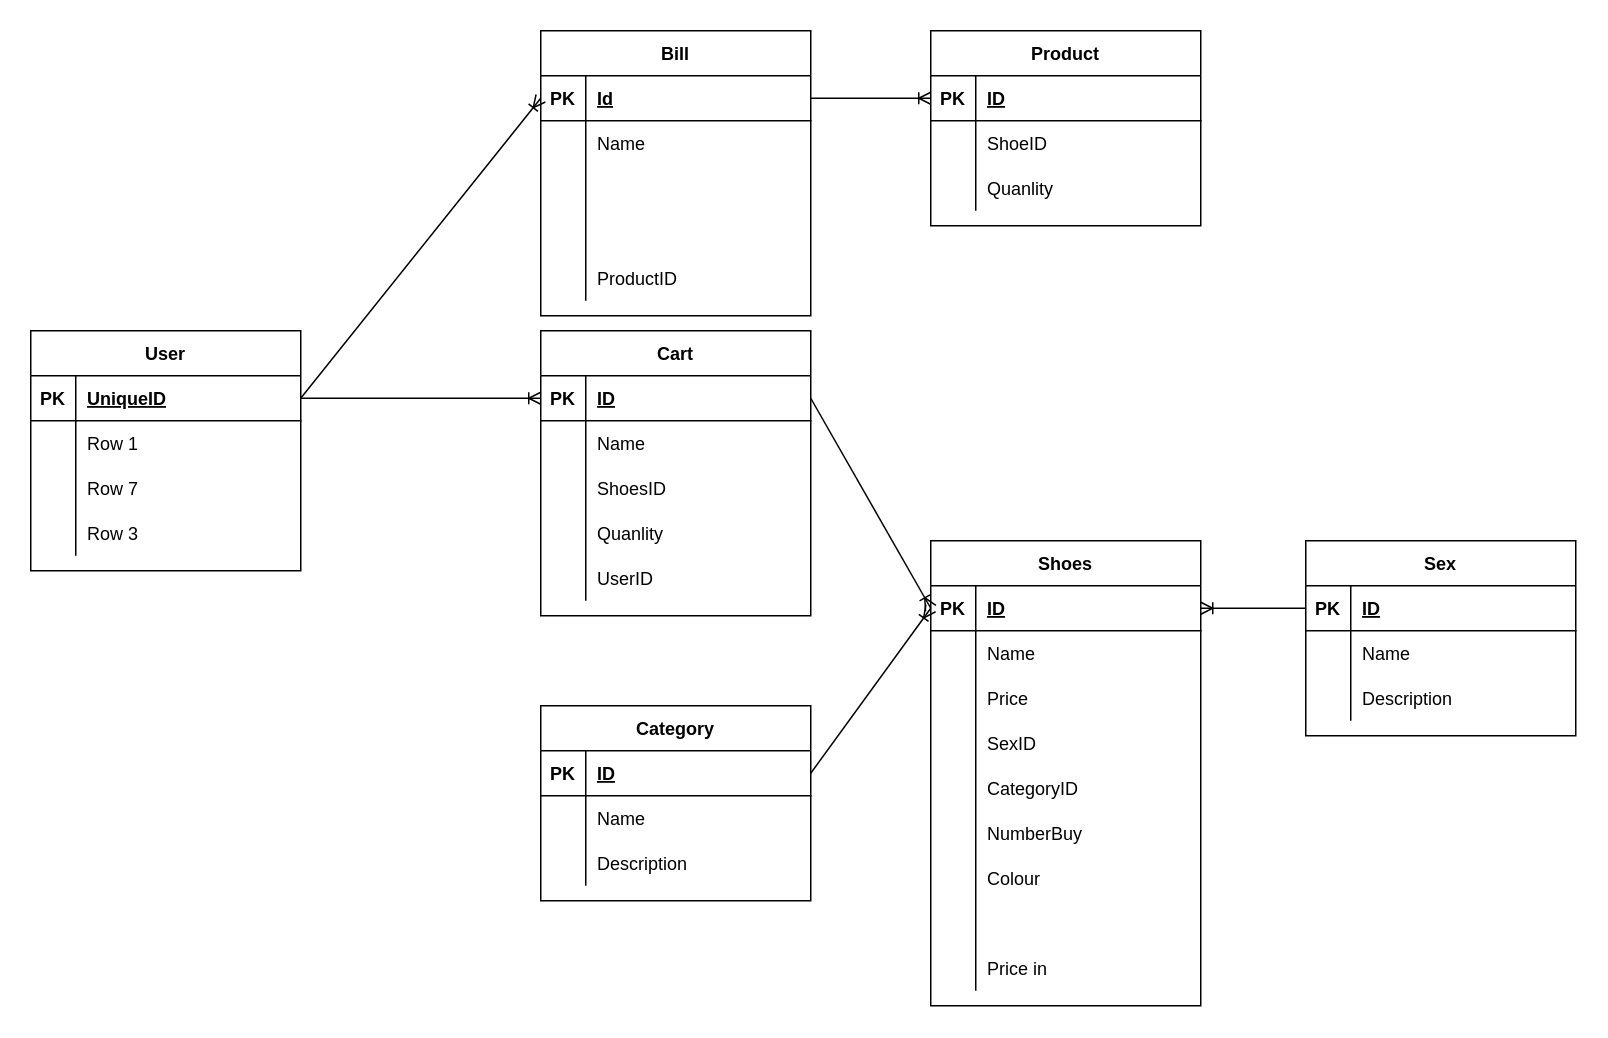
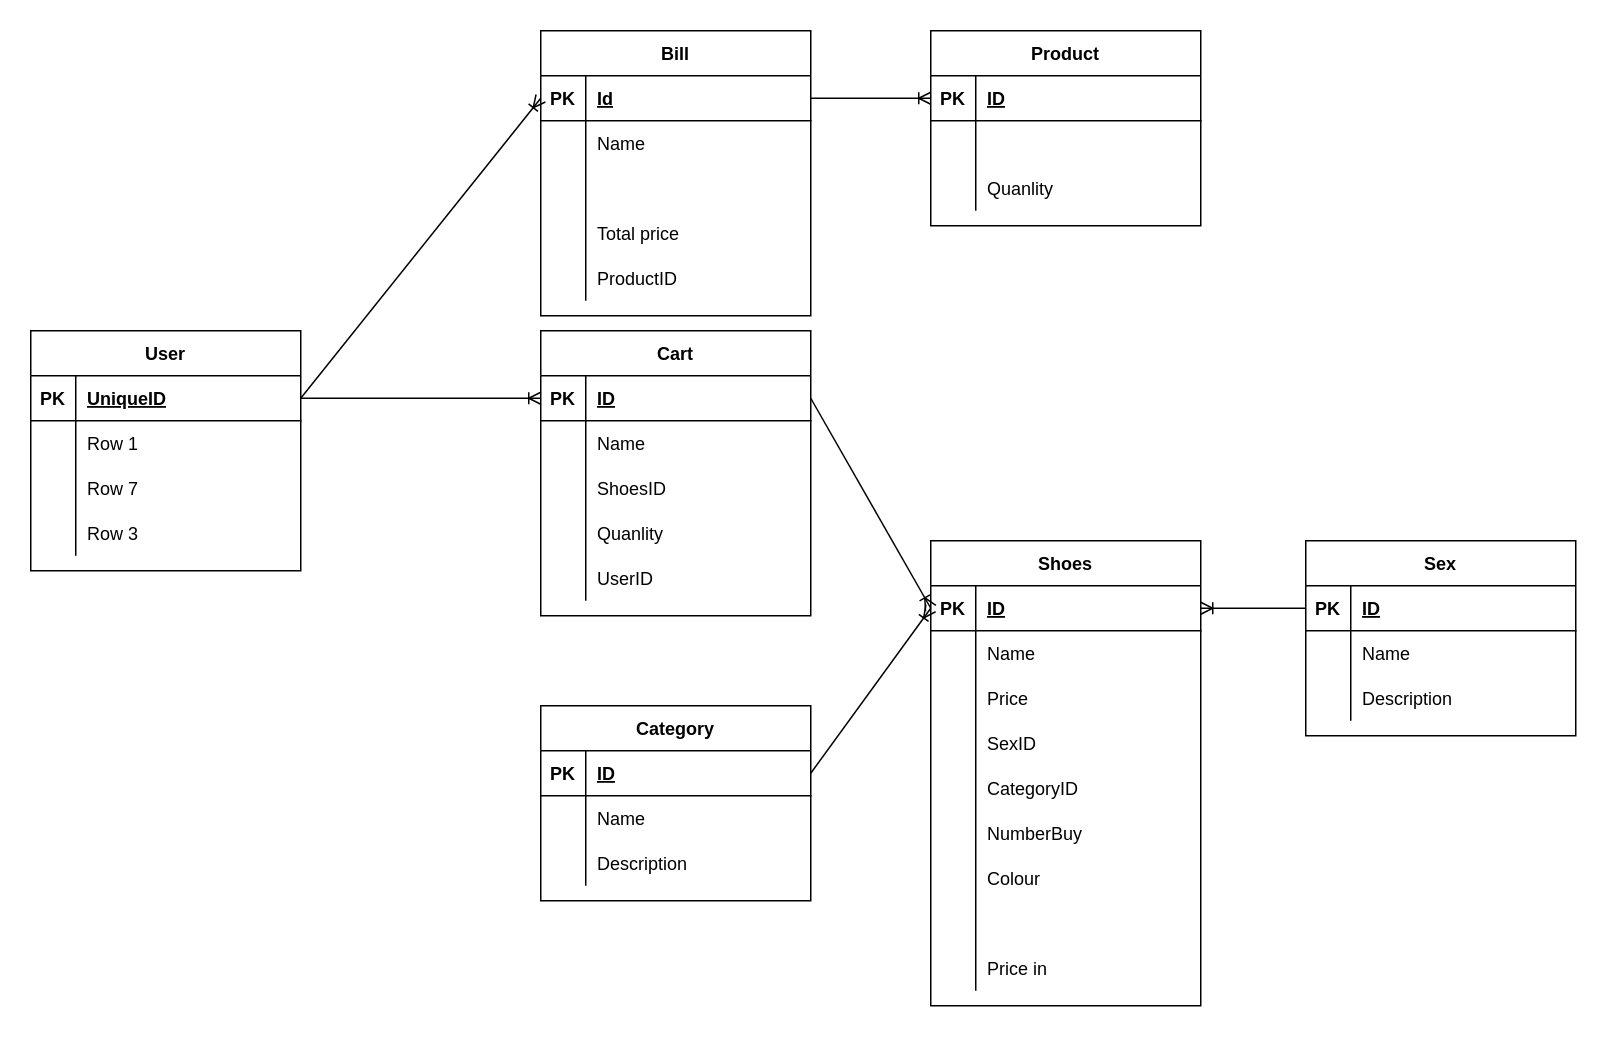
(1088, 143) -> none
none -> (698, 233)
